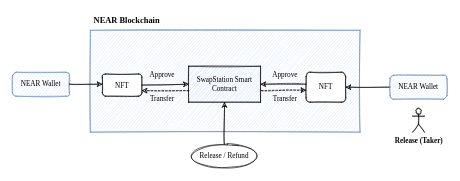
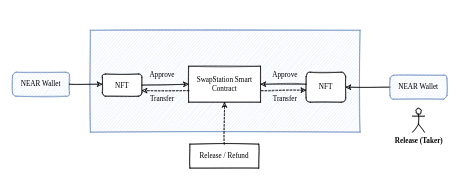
(127, 21) -> none
(225, 84) -> (225, 84)
(224, 139) -> (224, 139)
(224, 156) -> (224, 156)
